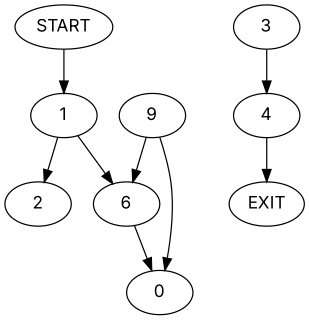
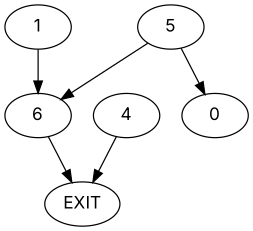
(64, 27) -> none
(267, 27) -> none
(152, 116) -> (171, 27)
(38, 204) -> none
(141, 242) -> (57, 154)
